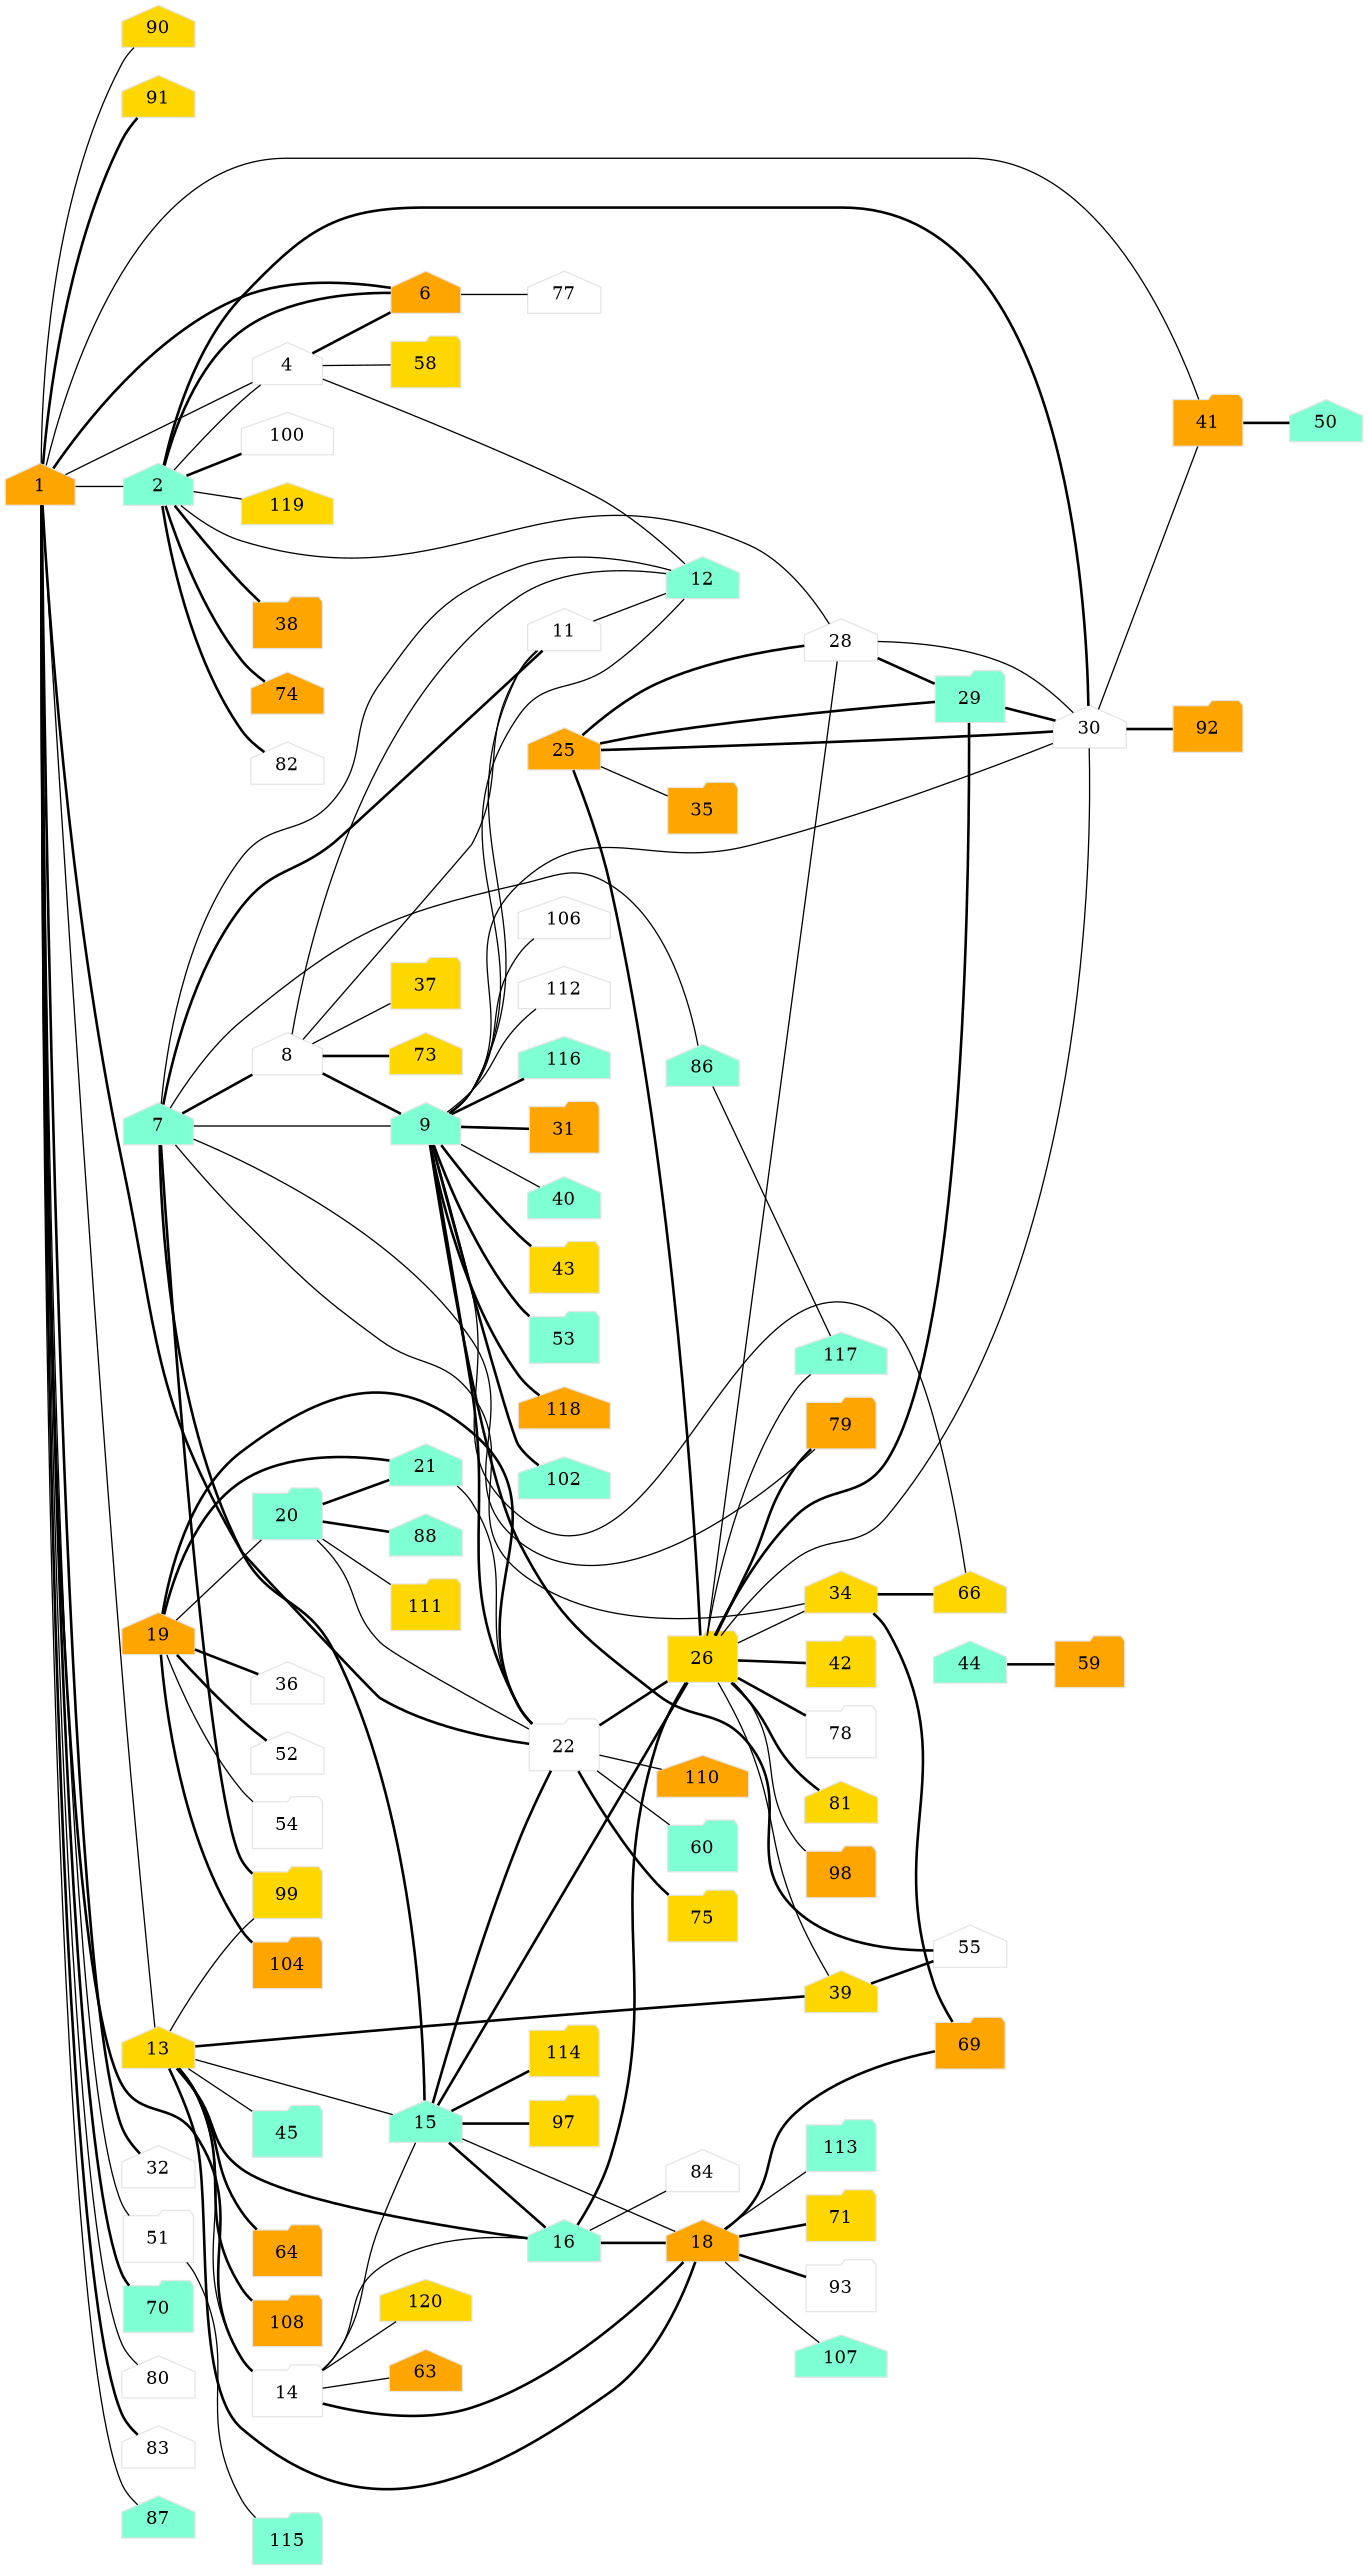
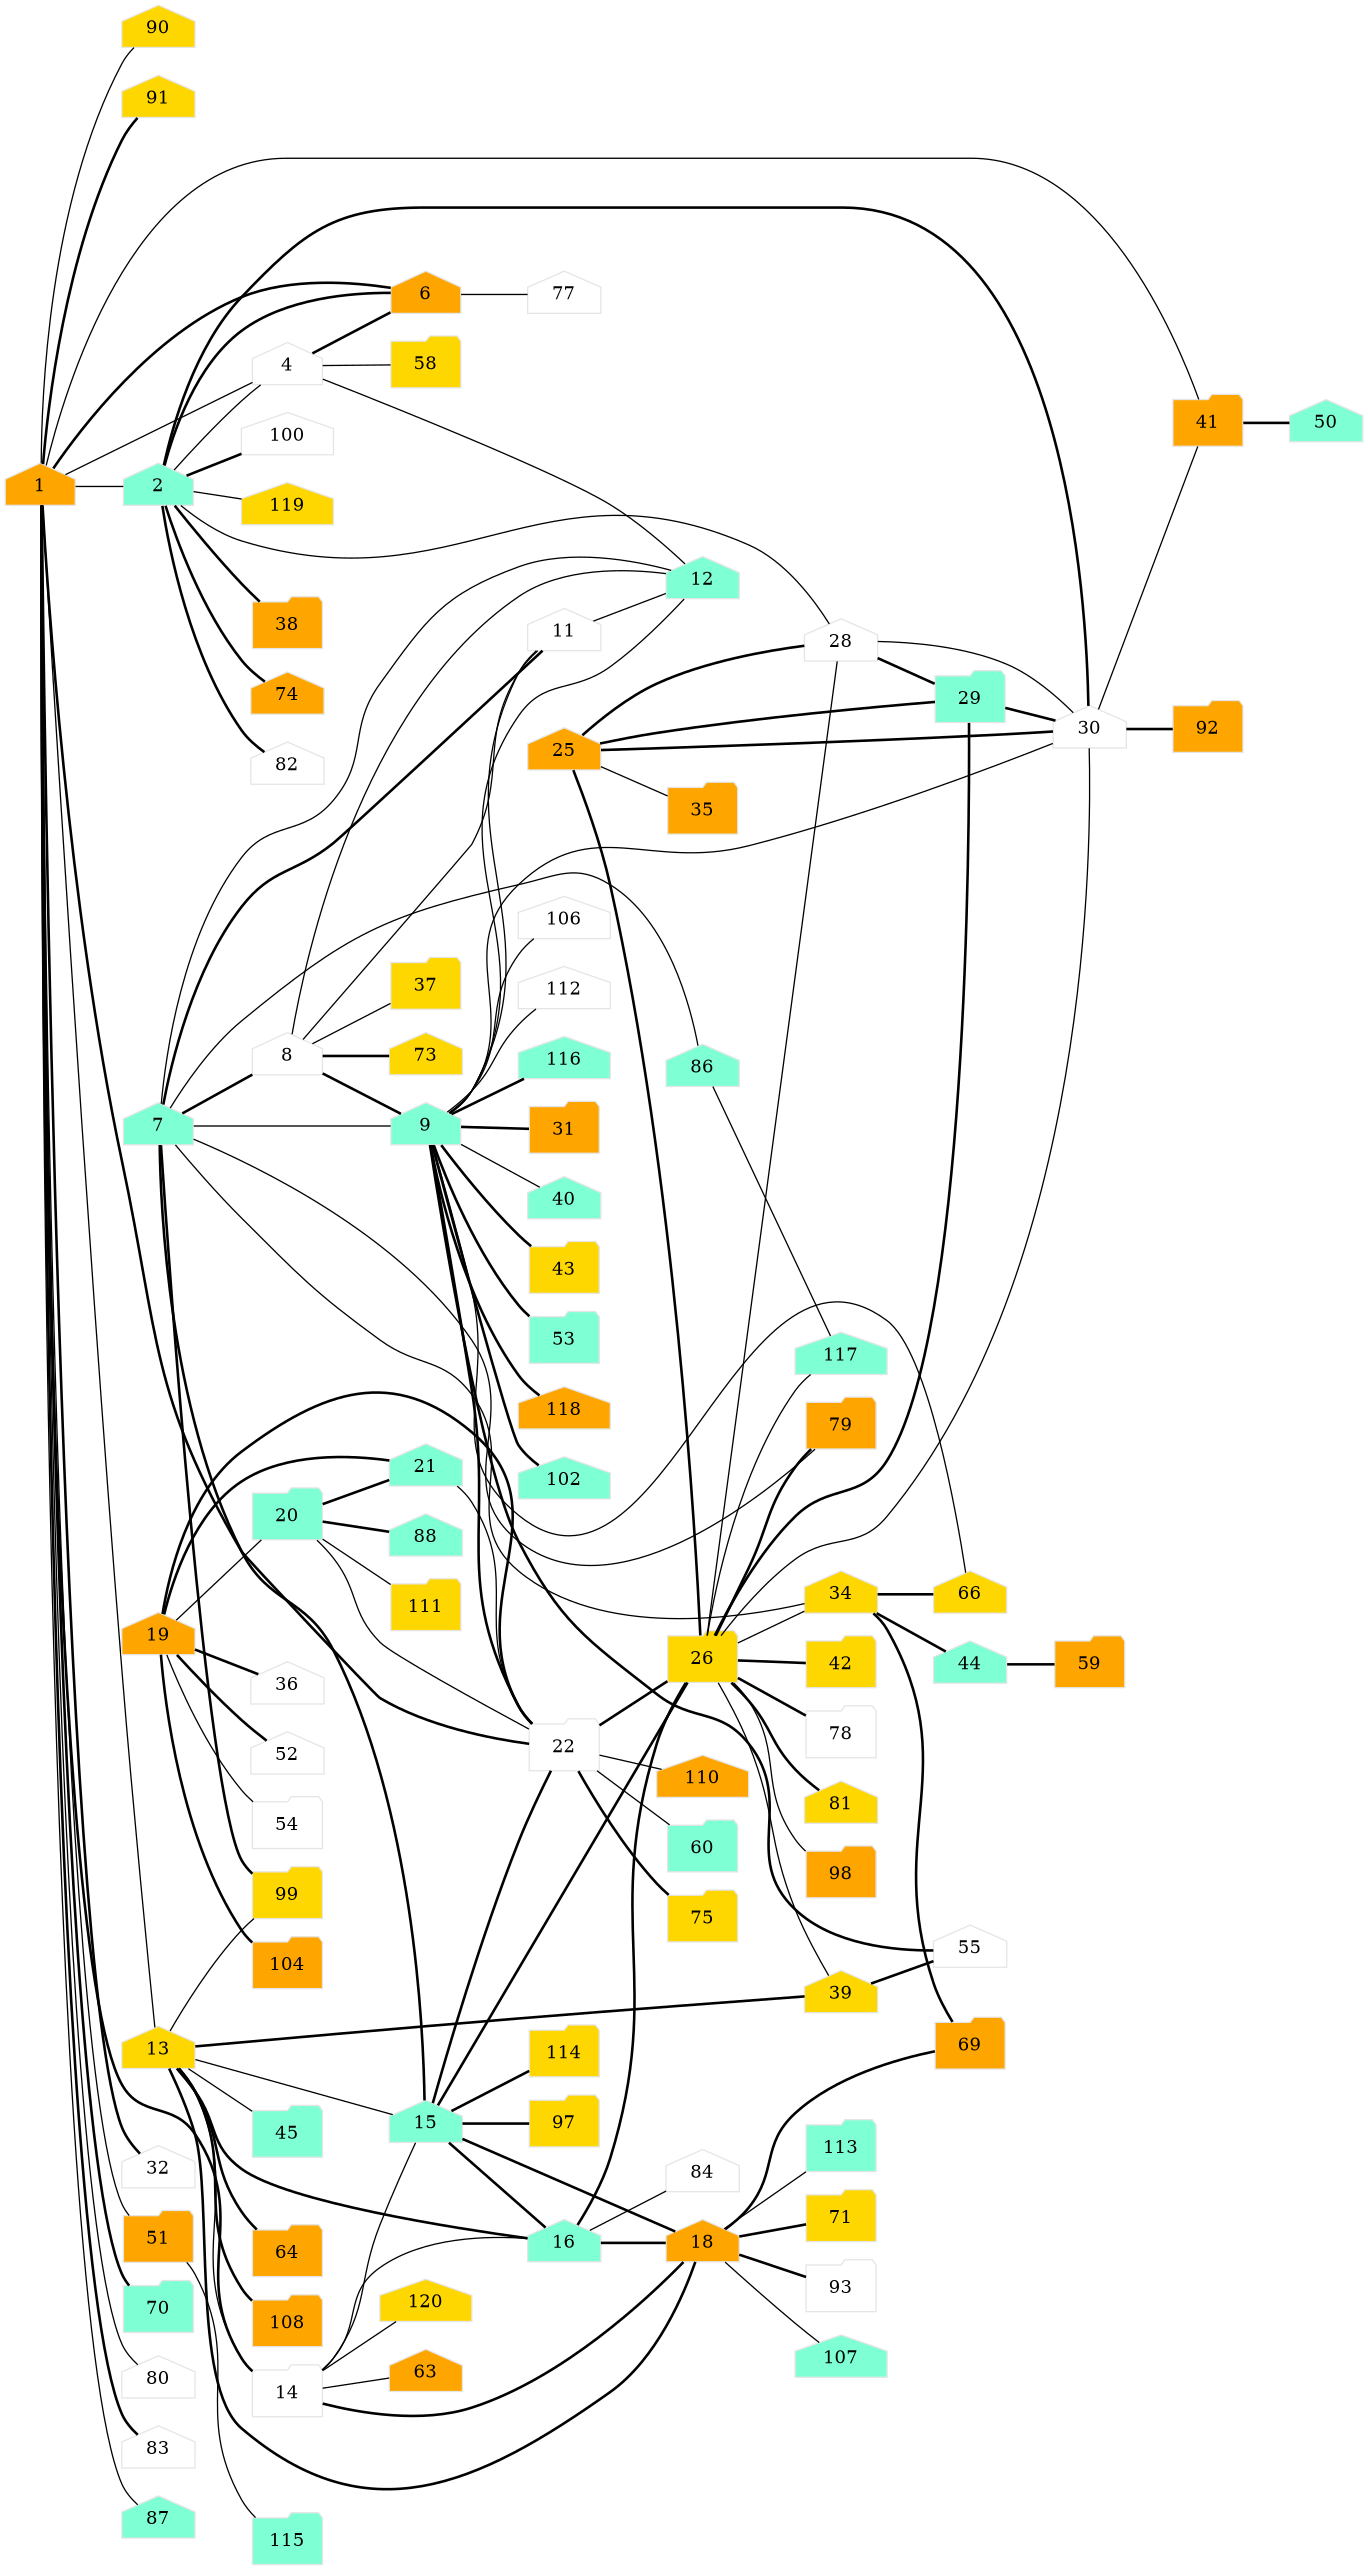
none -> (911, 1632)
(569, 2185) -> (569, 2185)
(158, 2239) -> (158, 2239)
